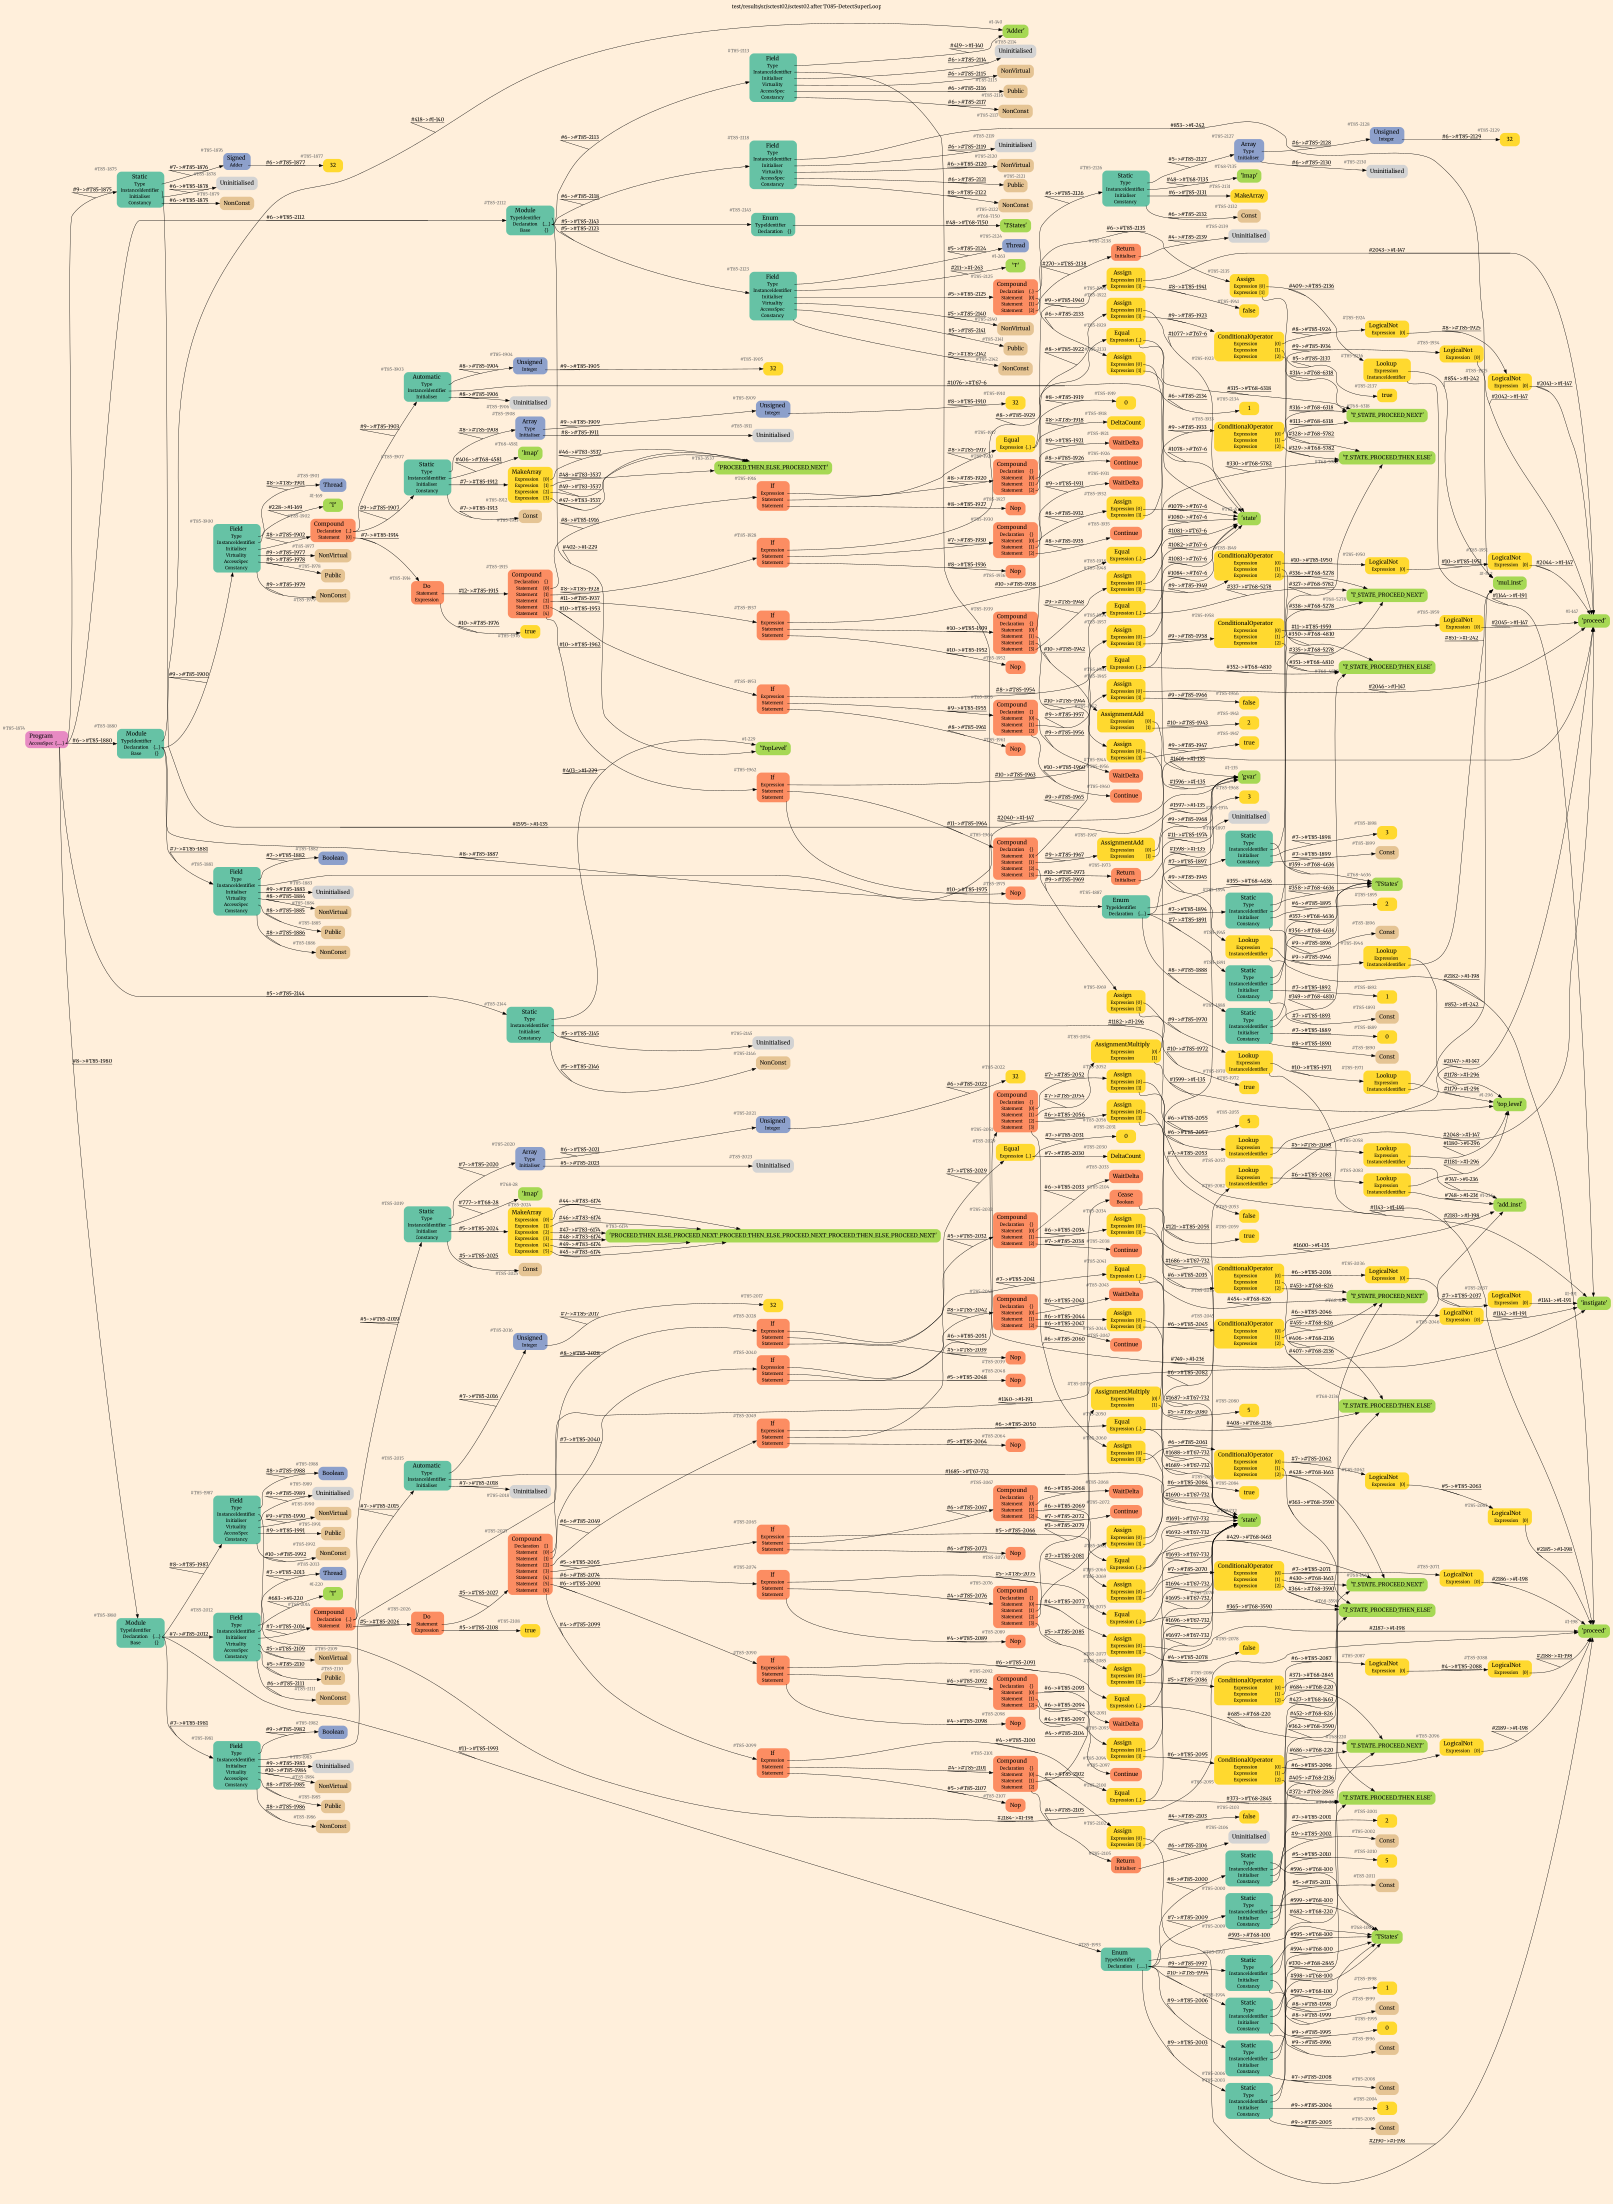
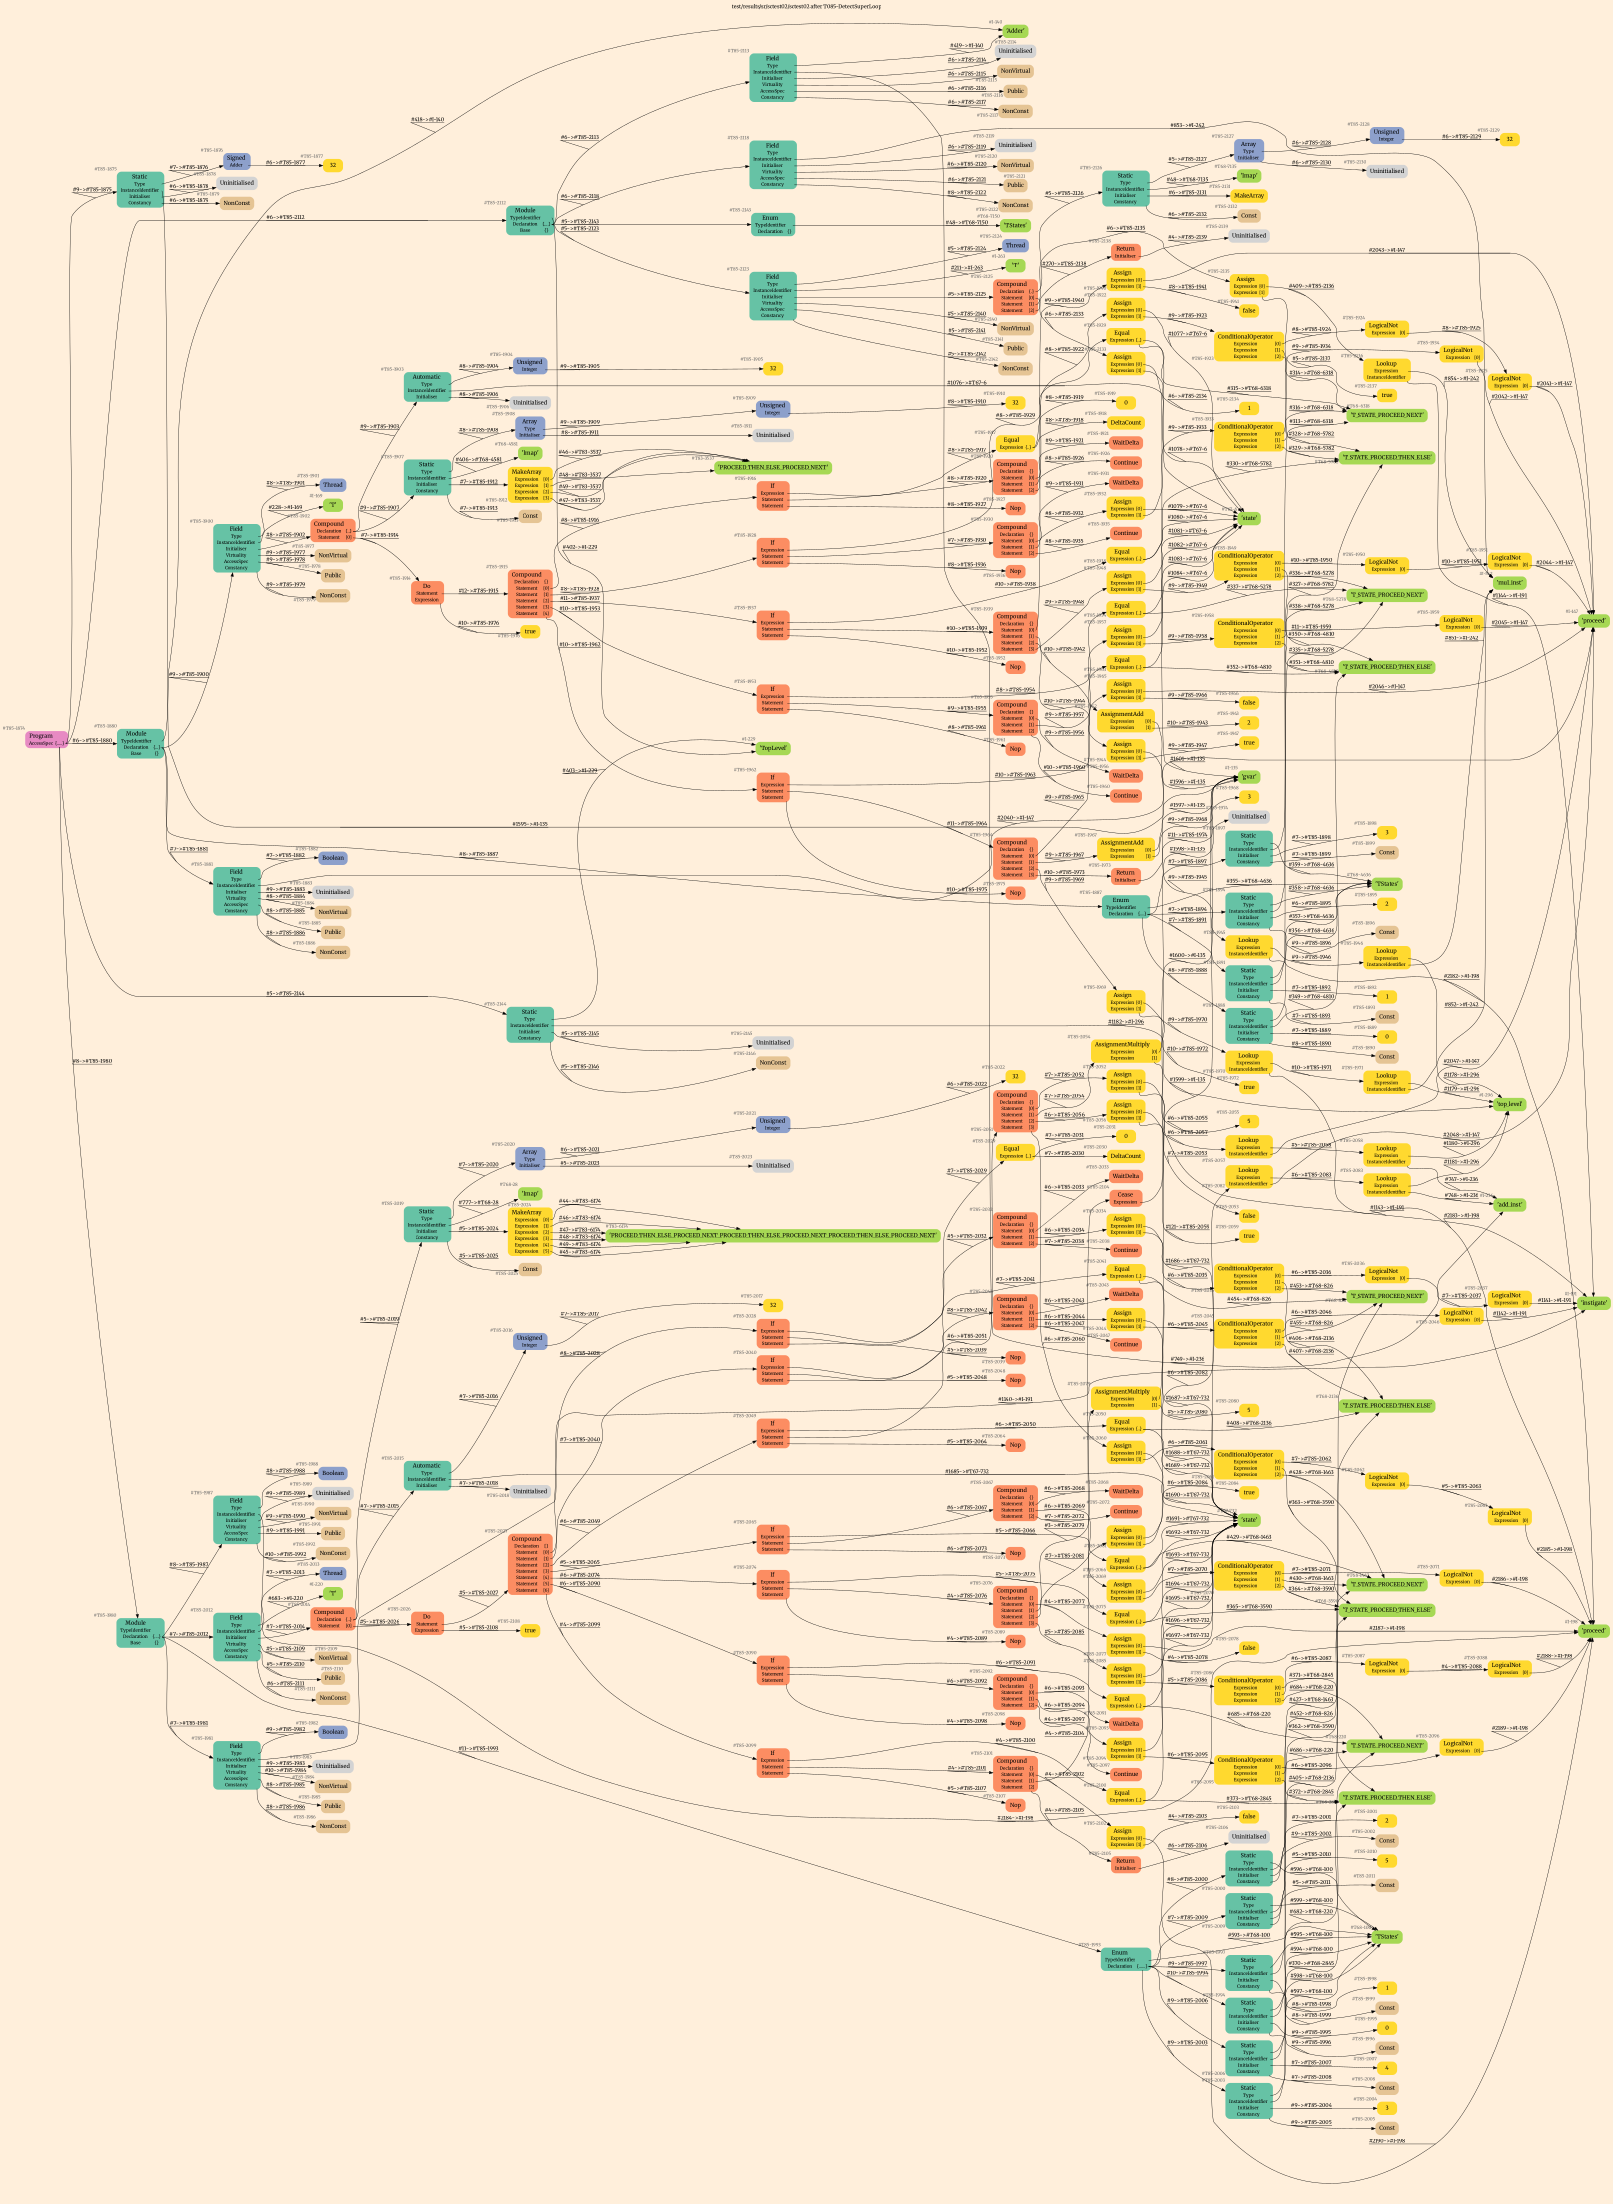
(1125, 1202) -> (1125, 1202)
(1298, 1253) -> (1173, 962)
none -> (1387, 2068)
